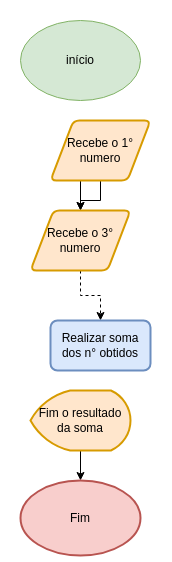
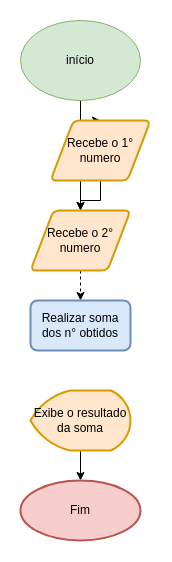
none -> (81, 111)
(81, 241) -> (81, 241)
(101, 346) -> (81, 326)
(81, 421) -> (81, 421)
(81, 518) -> (81, 511)
